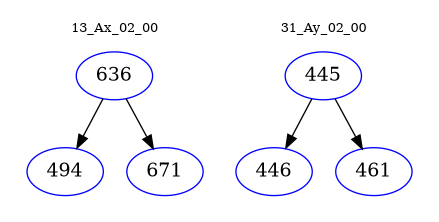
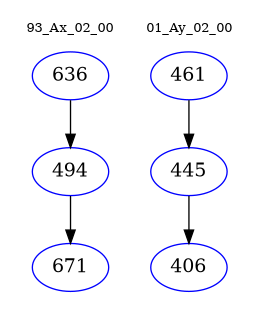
(115, 29) -> (71, 29)
(324, 29) -> (190, 29)
(136, 118) -> (71, 213)
(345, 118) -> (189, 117)
(274, 172) -> (189, 267)
